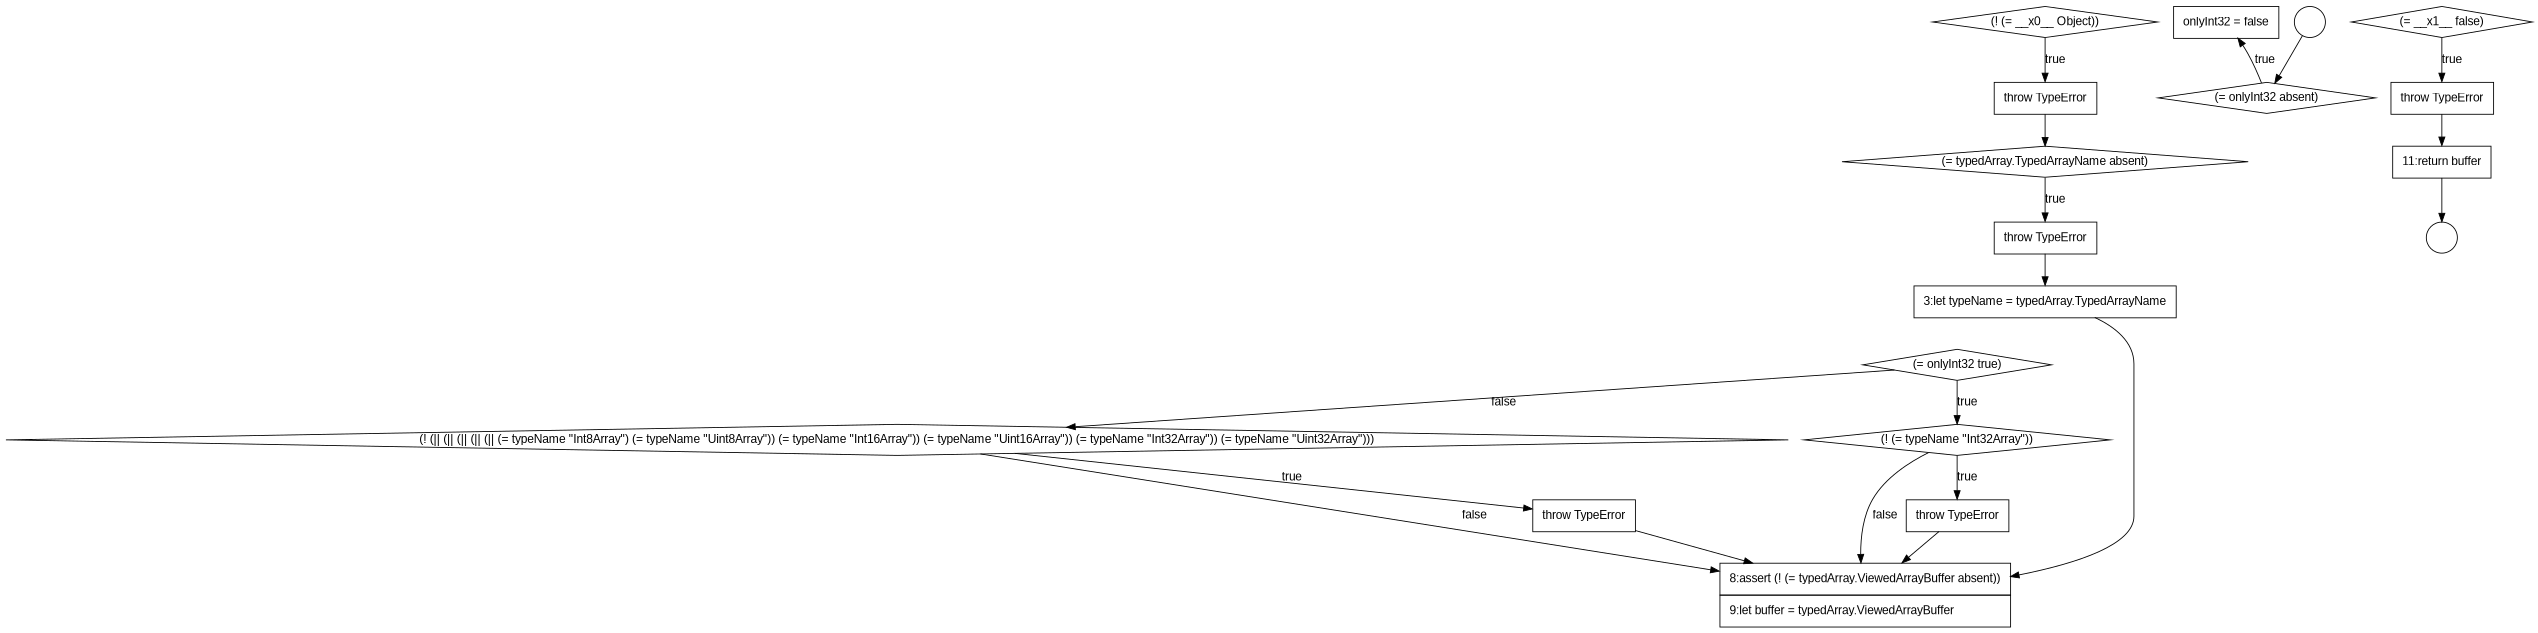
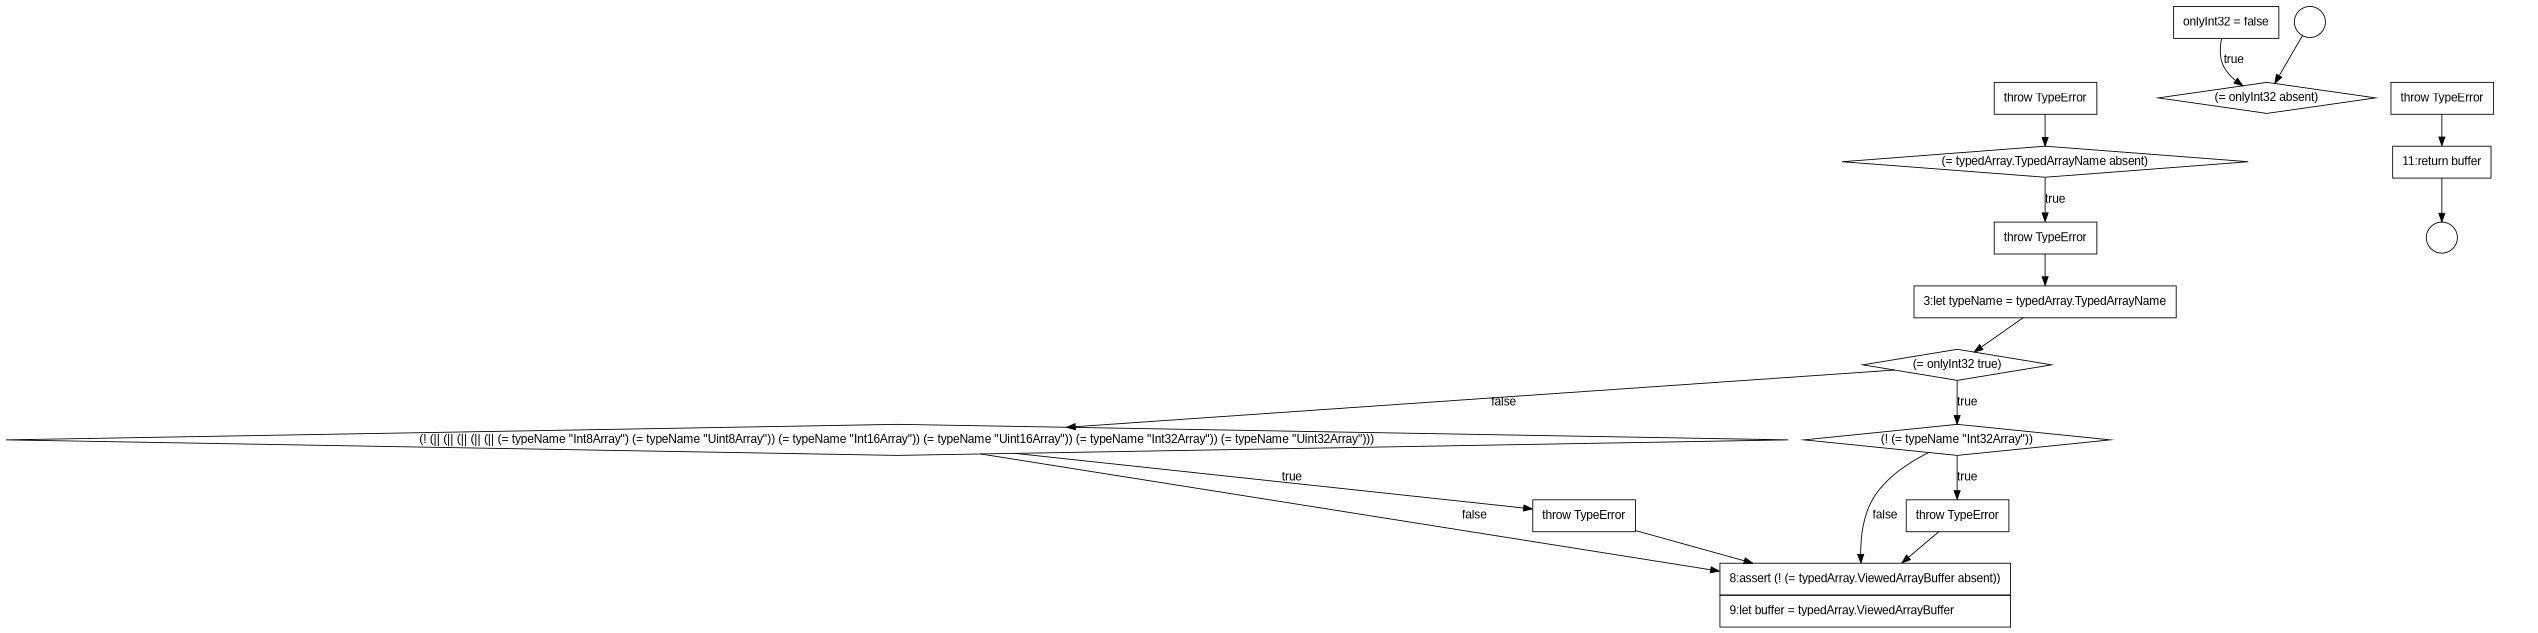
(2045, 22) -> none
(2442, 22) -> none
(2253, 64) -> (2222, 62)
(2134, 476) -> (2002, 332)
